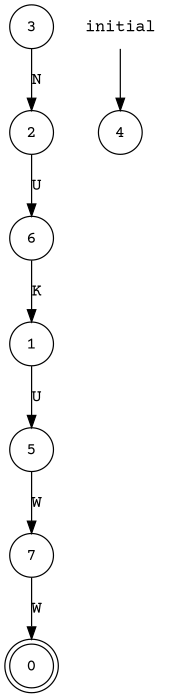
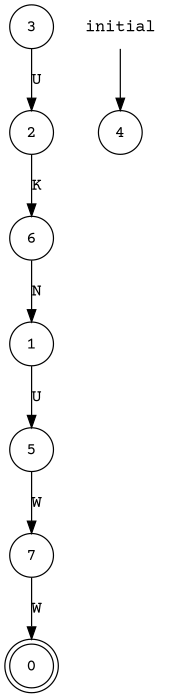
(37, 80) -> (37, 80)
(37, 185) -> (37, 185)
(37, 291) -> (37, 291)
